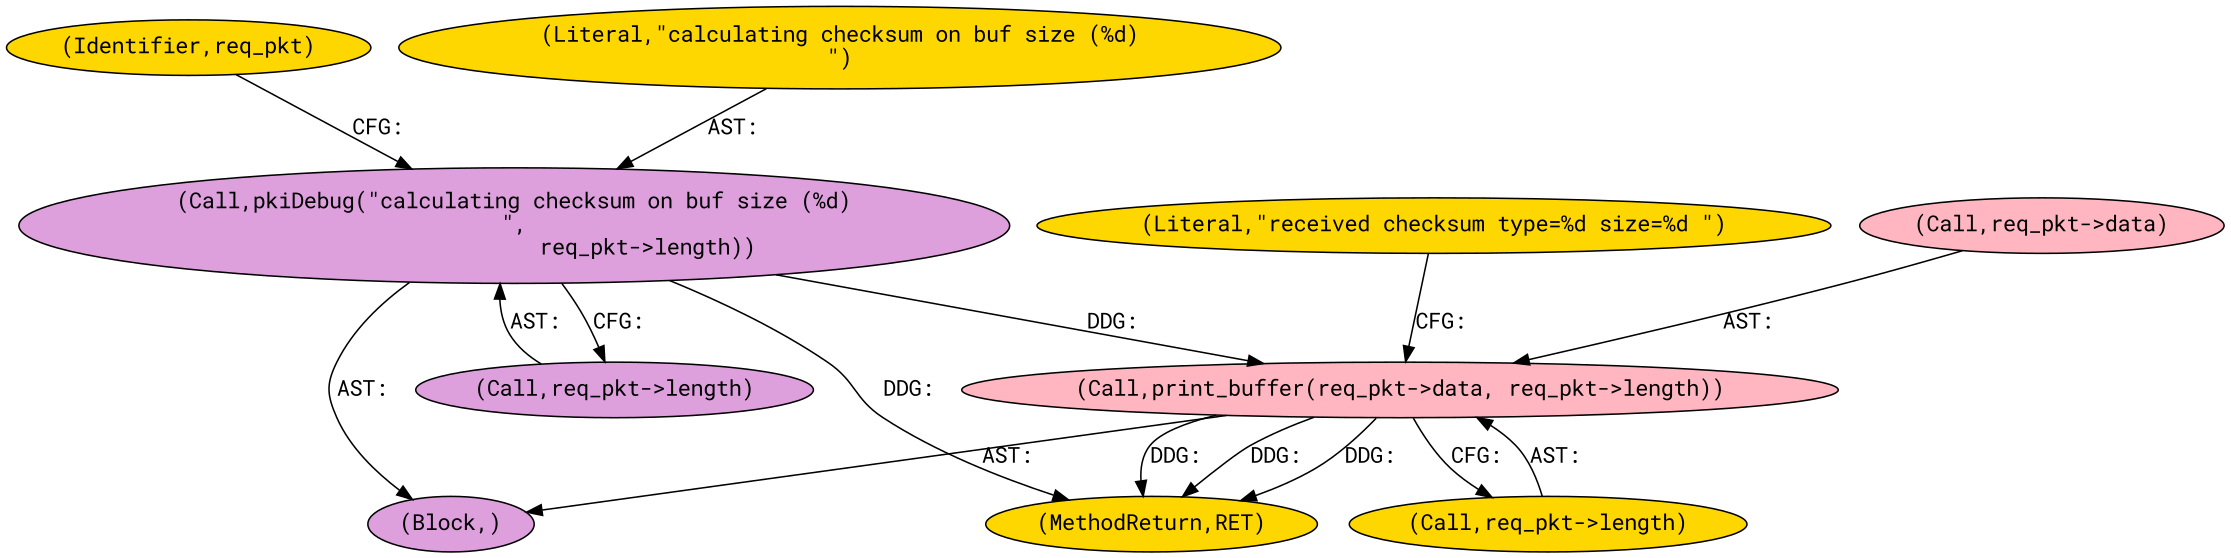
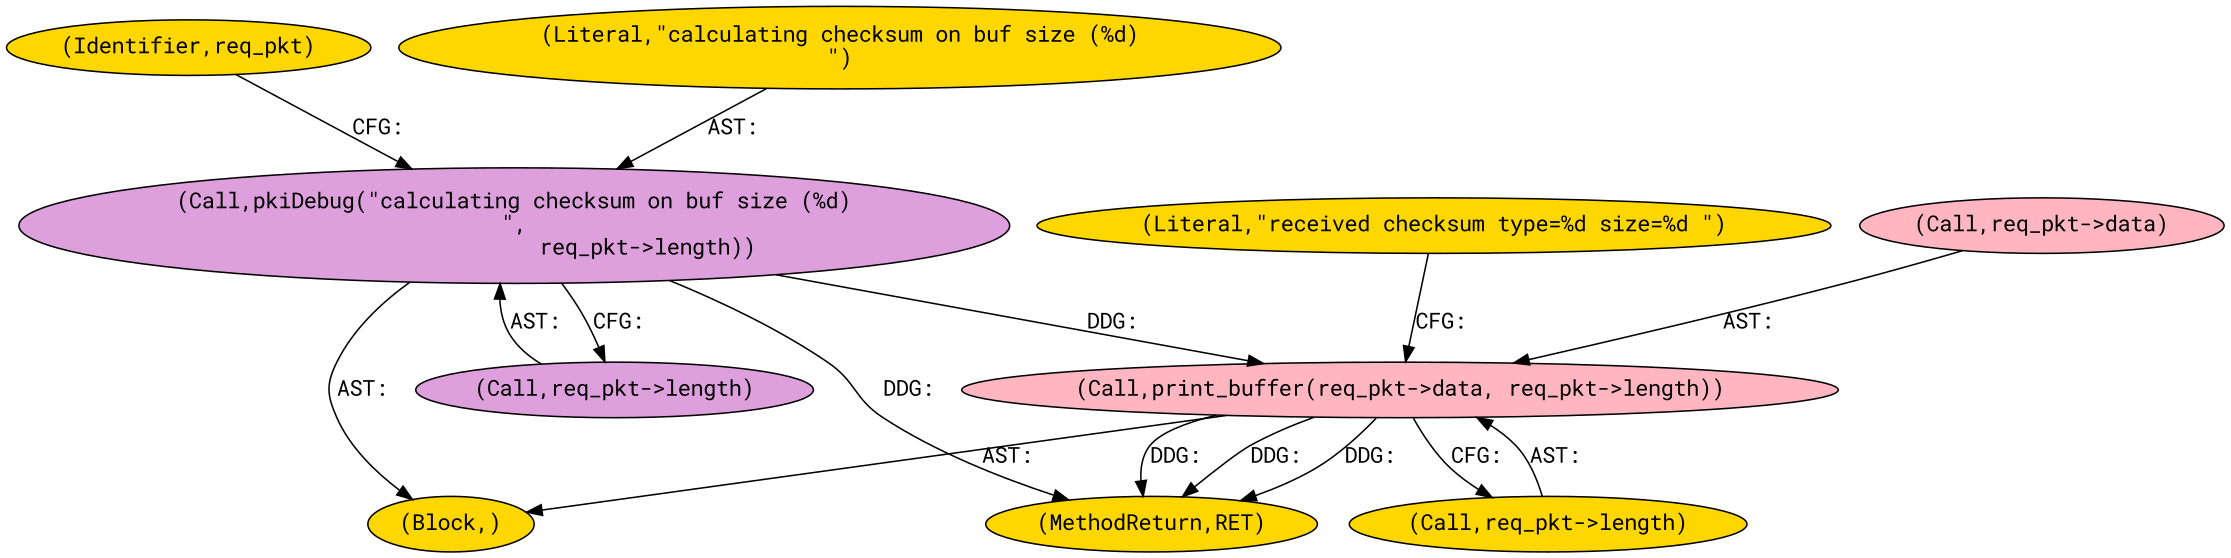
(451, 524) -> (451, 524)
